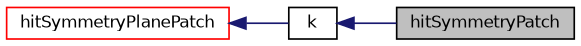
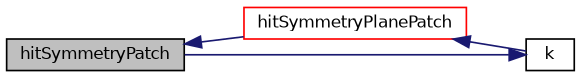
none -> (223, 39)
